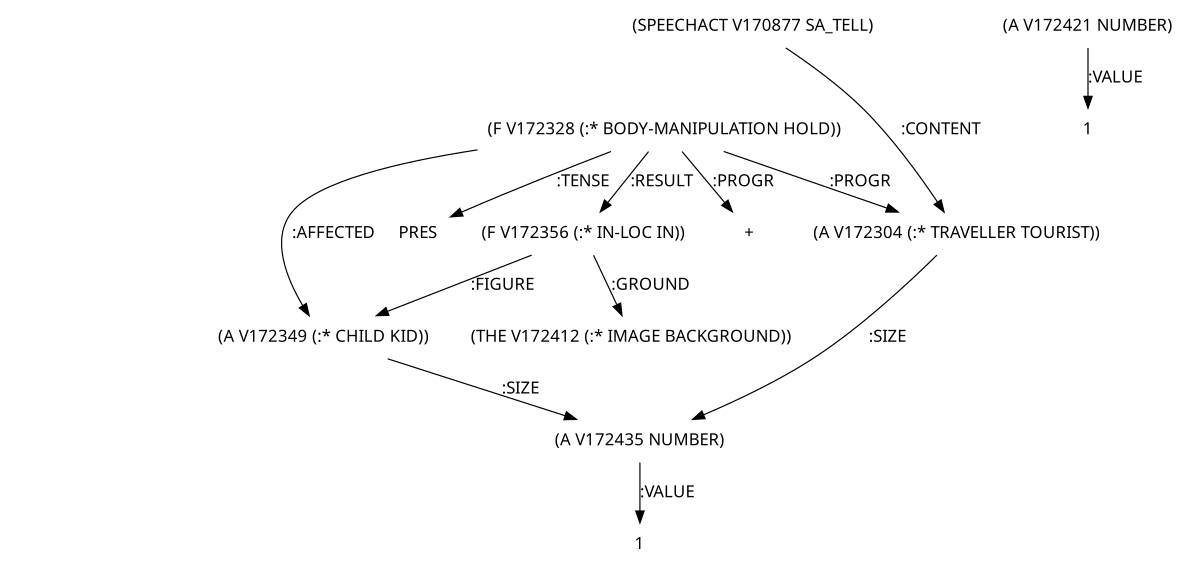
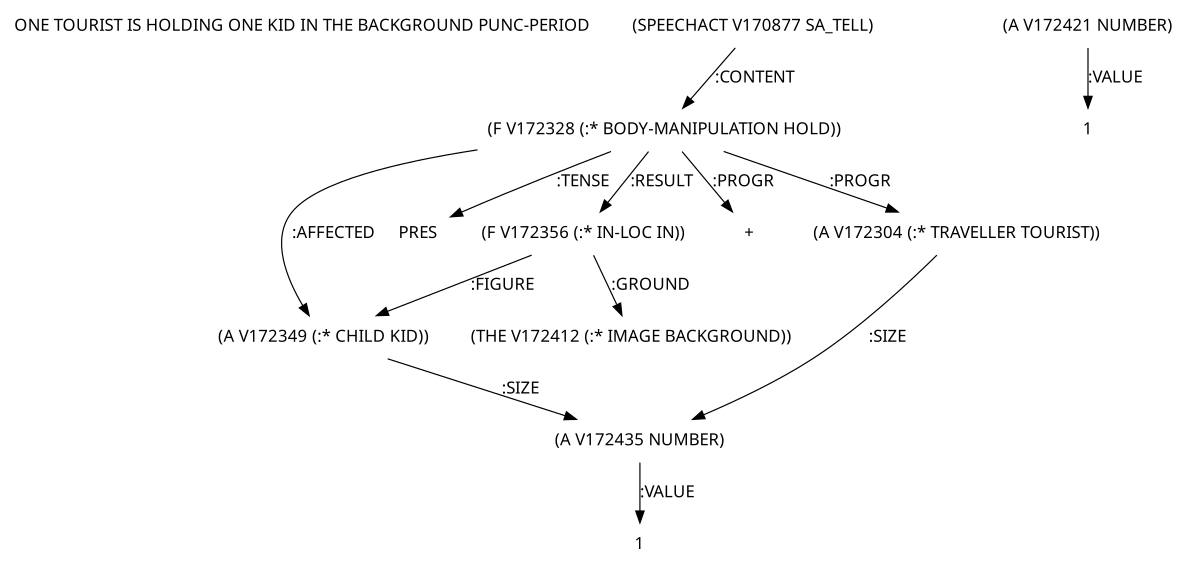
none -> (303, 26)
(870, 116) -> (713, 73)
